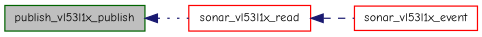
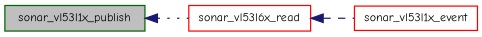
(75, 18) -> (75, 18)
(250, 18) -> (250, 18)
